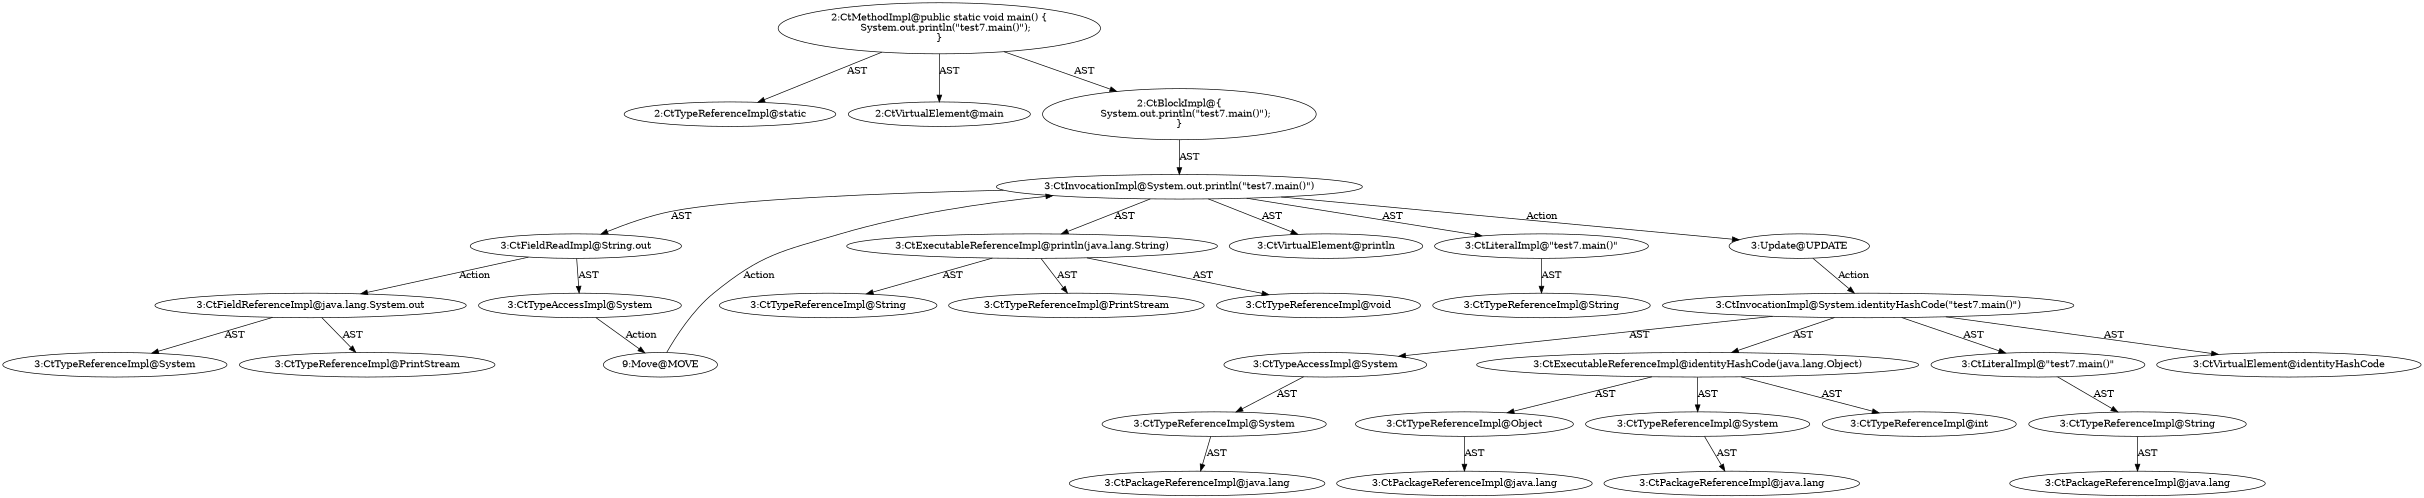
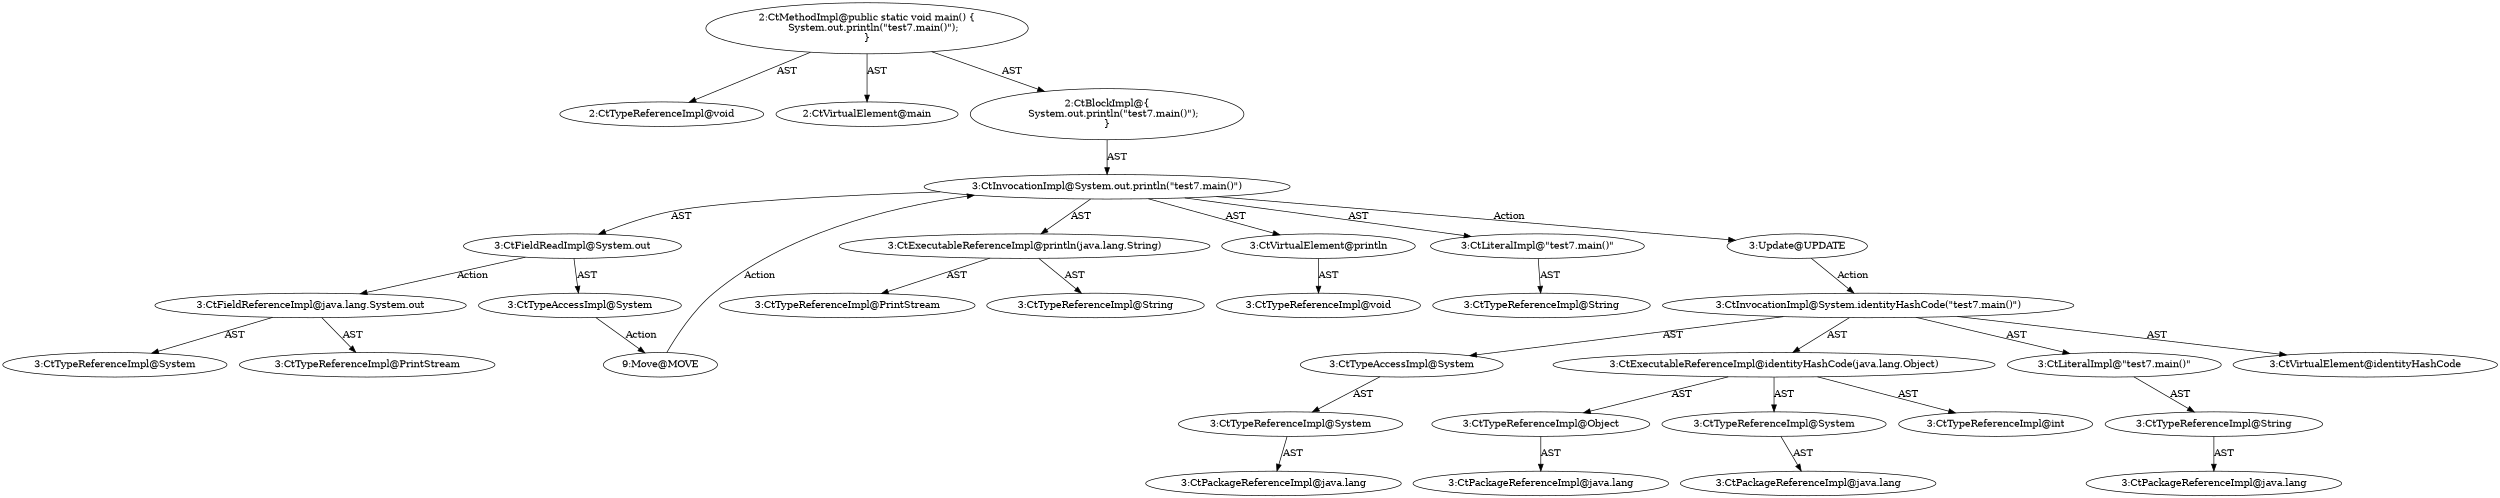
(730, 114) -> (662, 114)
(576, 246) -> (572, 246)
(1175, 276) -> (1318, 272)
